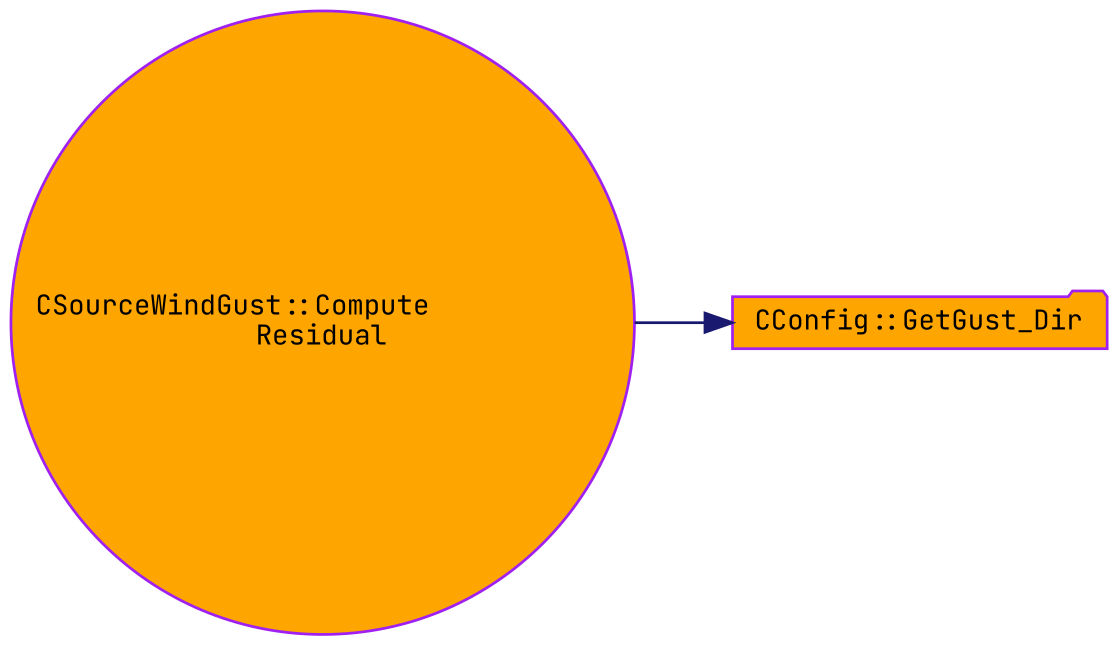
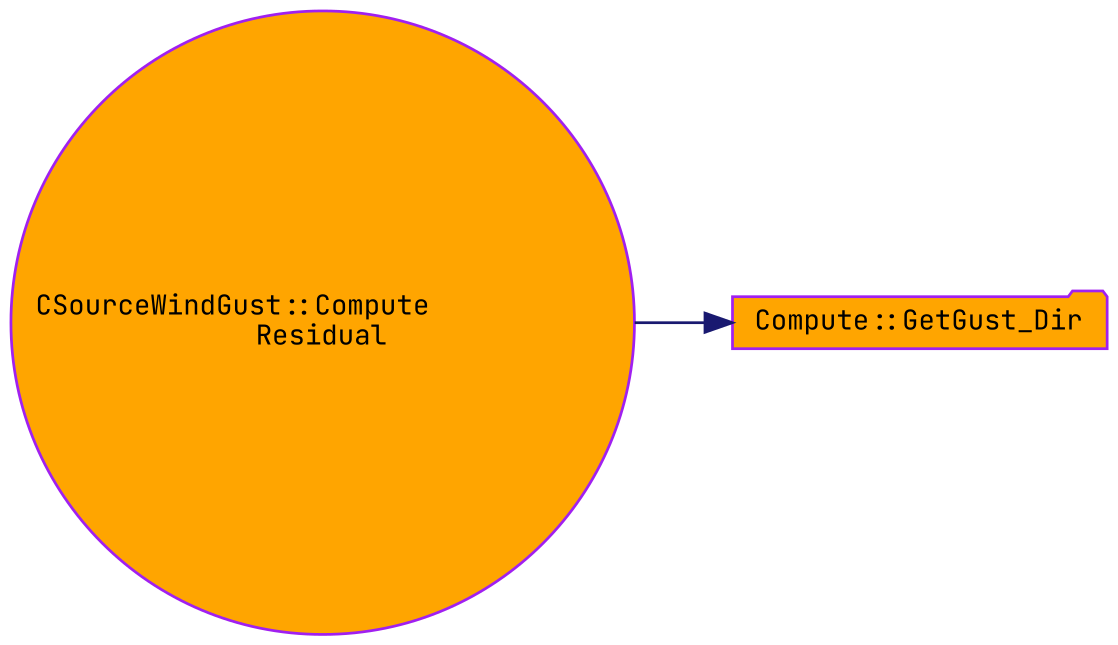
(920, 323) -> (920, 323)
